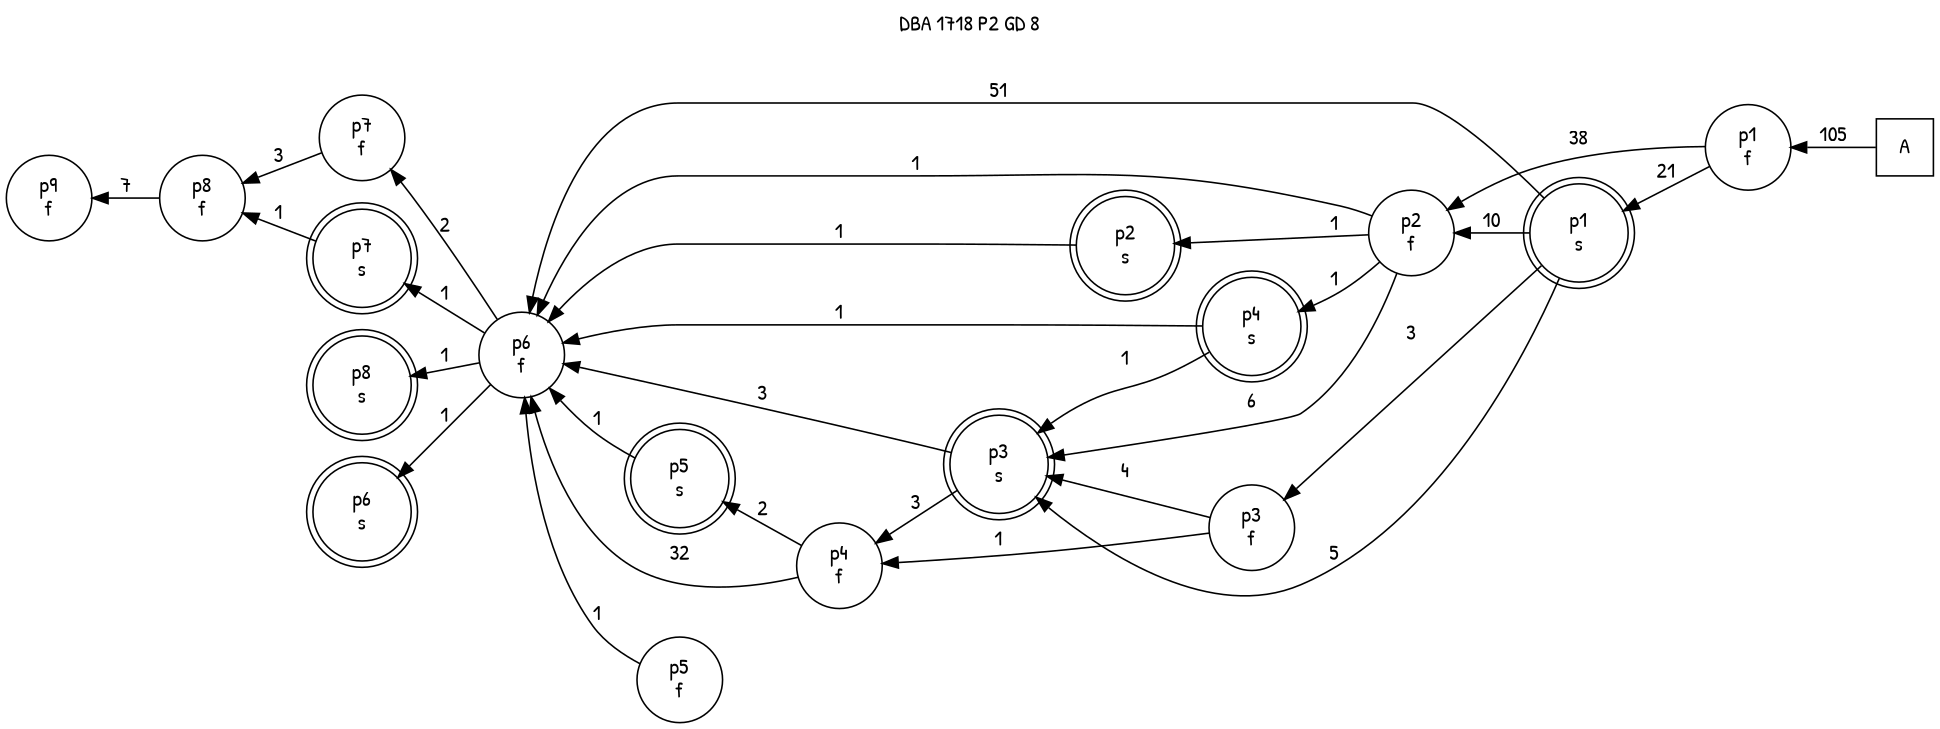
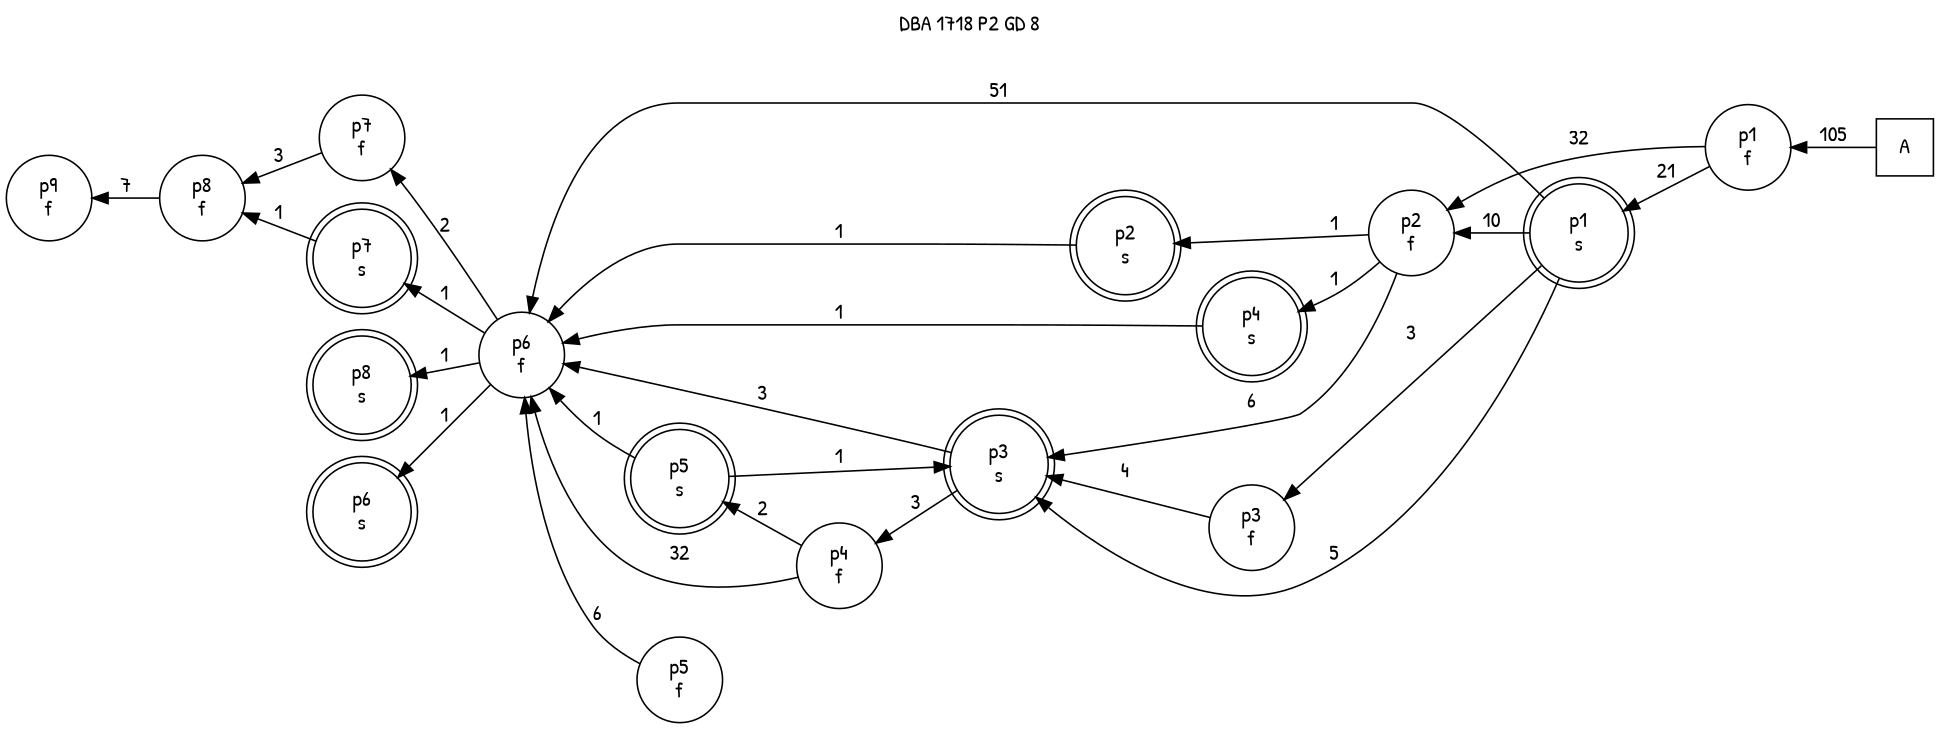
(1579, 139) -> (1579, 139)
(931, 176) -> none
(1130, 387) -> (831, 472)
(1054, 551) -> none
(598, 614) -> (598, 614)
